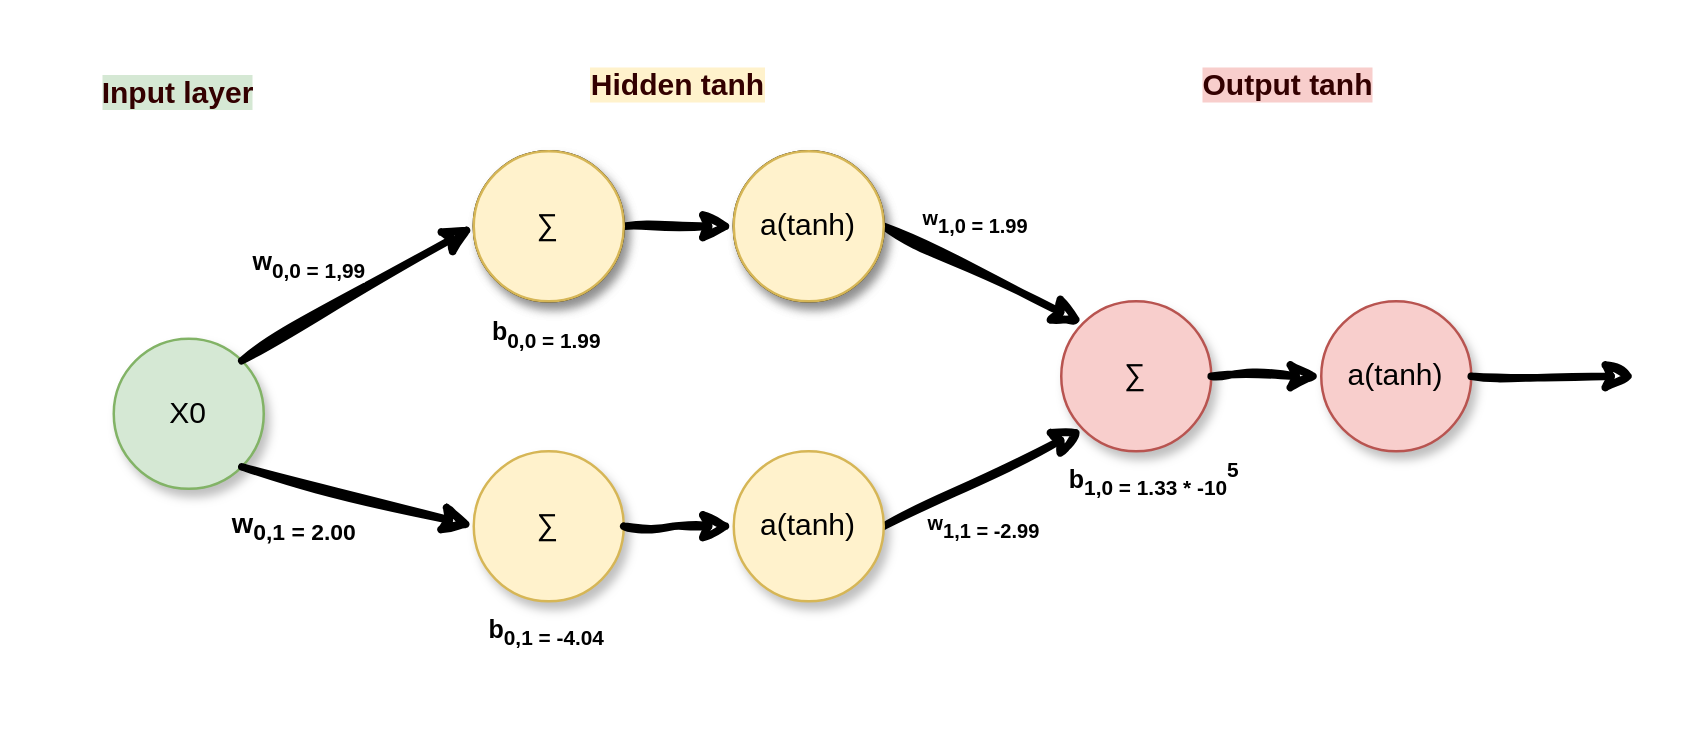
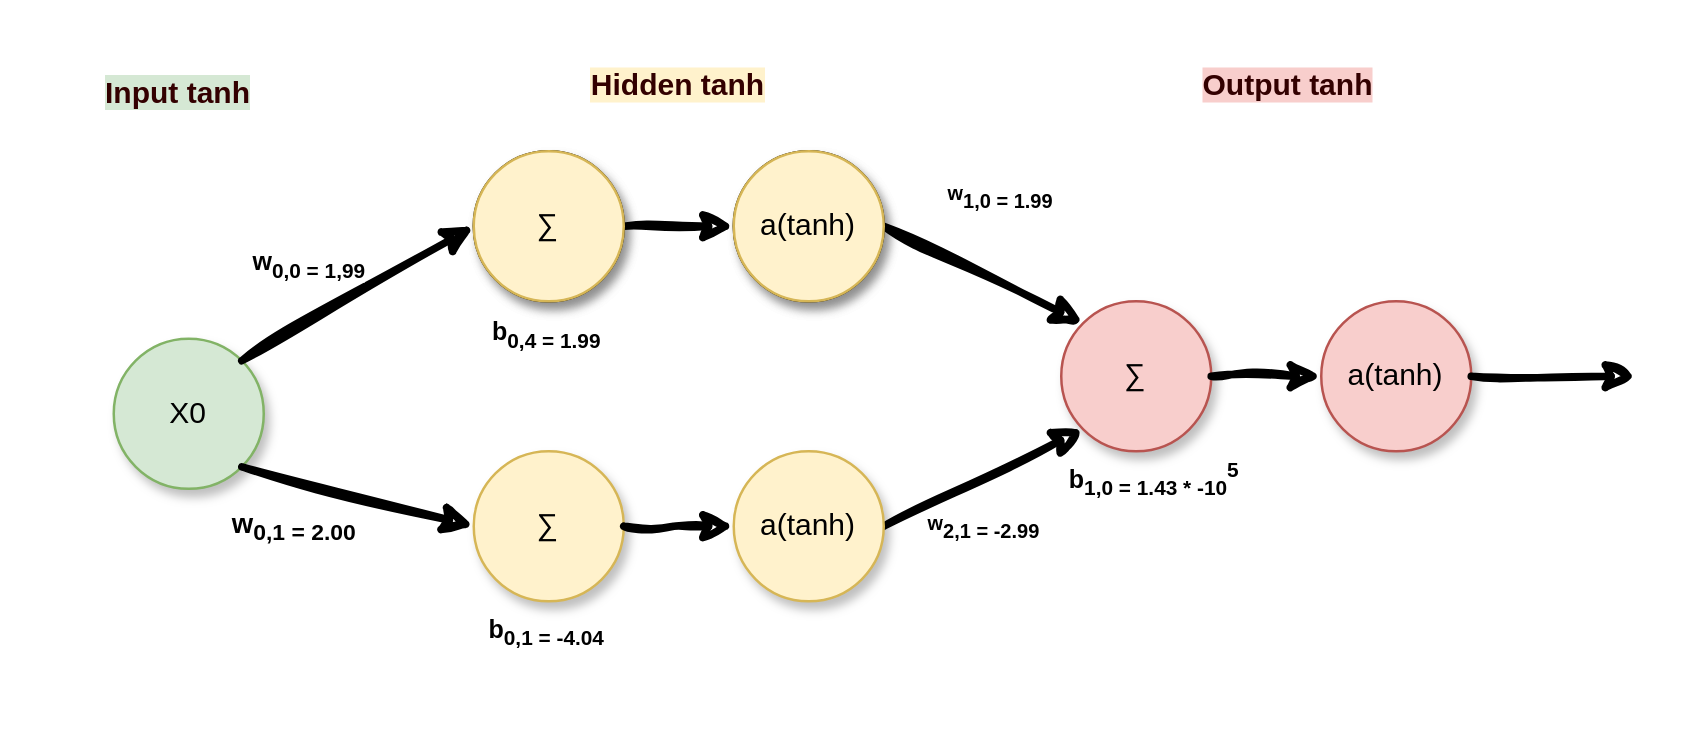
(179, 94) -> (179, 94)
(1020, 241) -> (1045, 216)
(548, 332) -> (548, 332)
(1155, 495) -> (1155, 495)
(986, 526) -> (986, 526)
